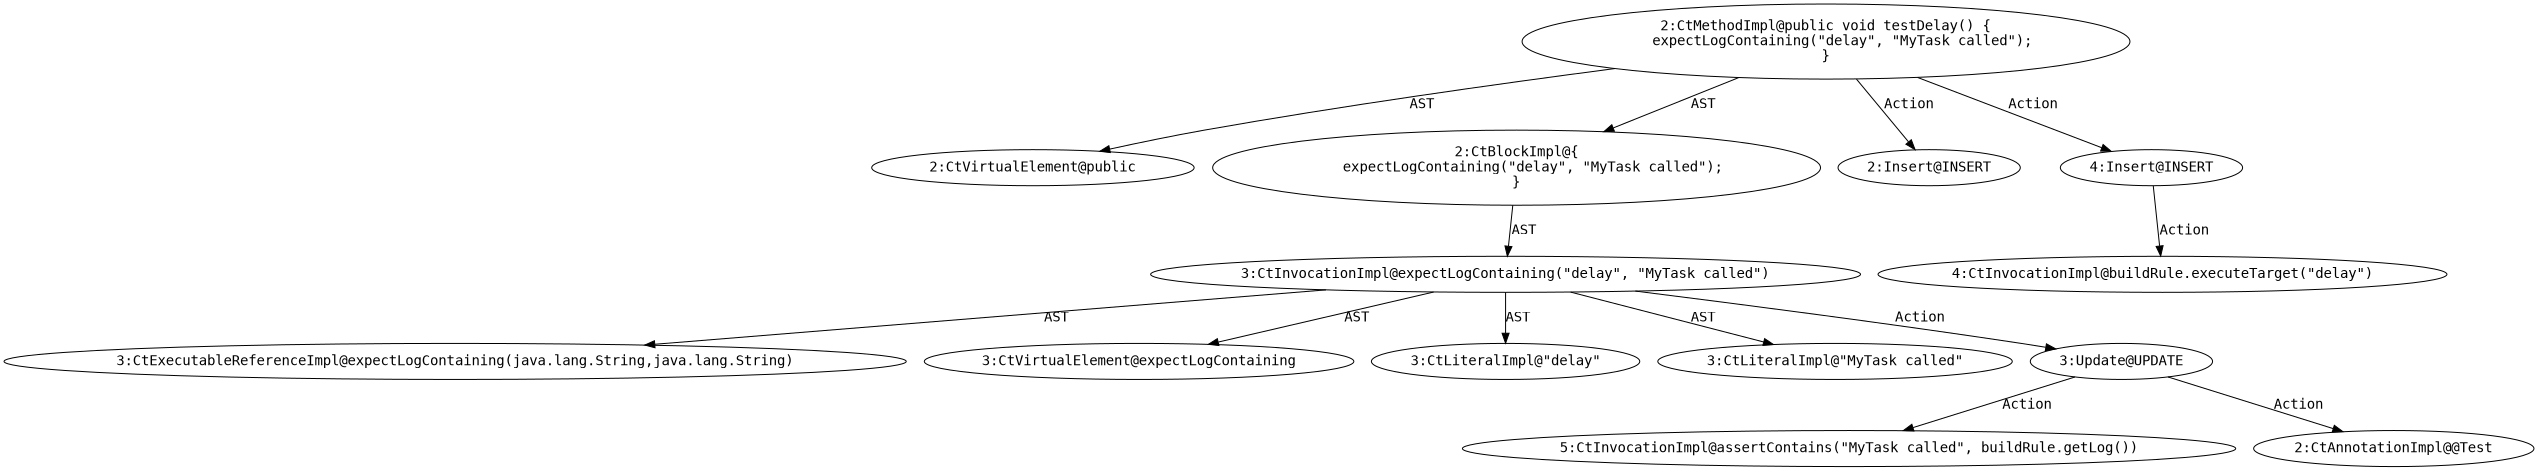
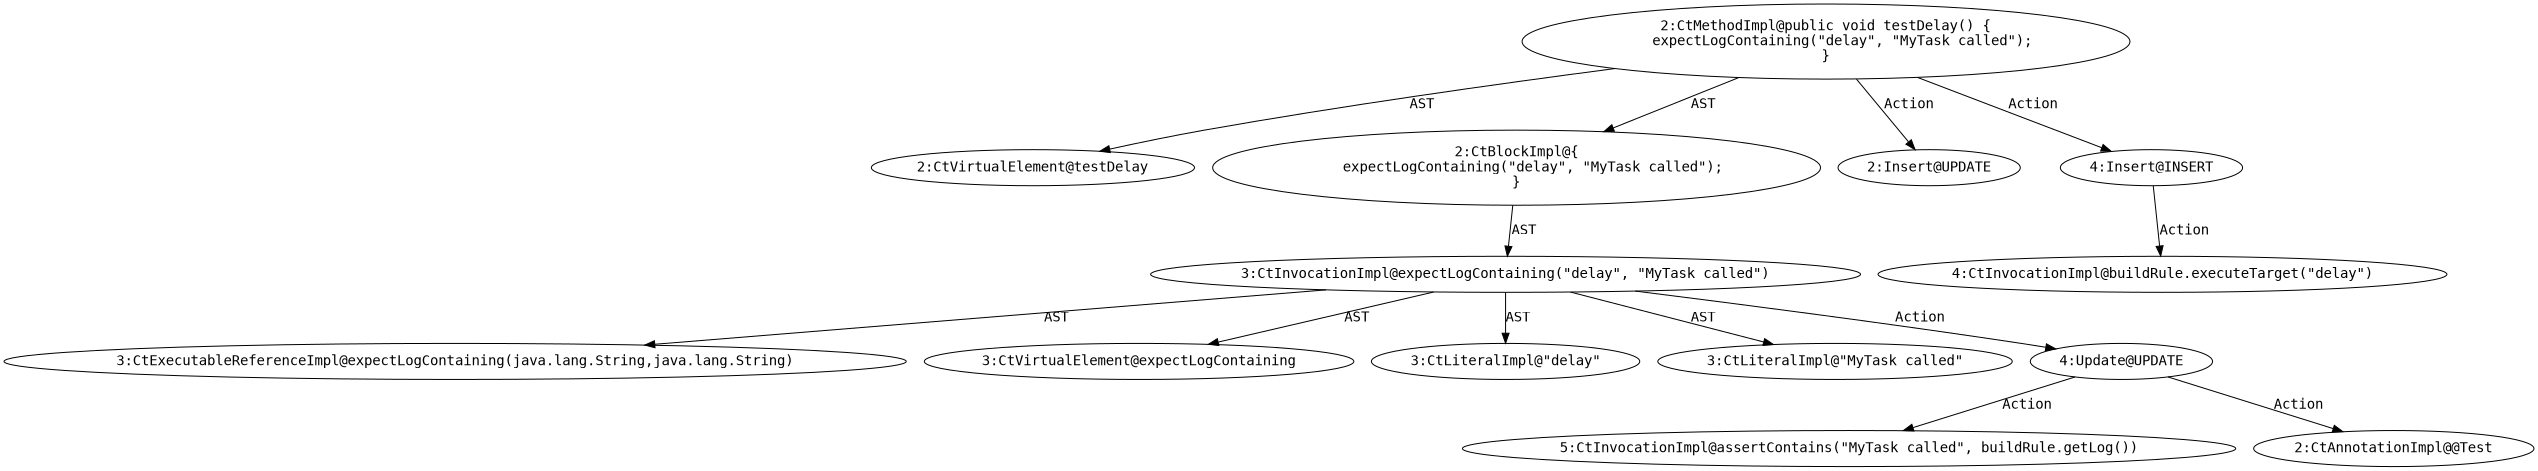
(1033, 168) -> (1033, 168)
(1929, 168) -> (1929, 168)
(2121, 361) -> (2121, 361)
